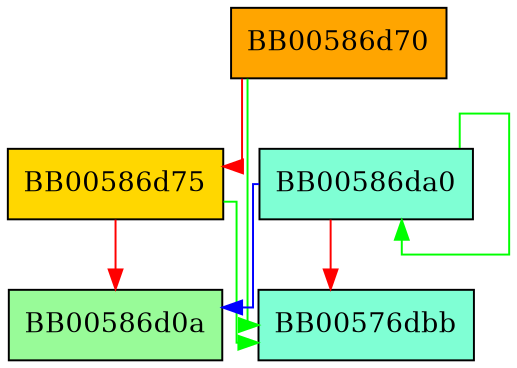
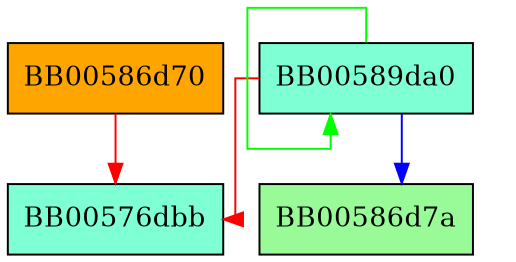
(116, 184) -> none
(366, 184) -> (366, 78)
(248, 202) -> (116, 139)
(116, 325) -> (366, 219)
